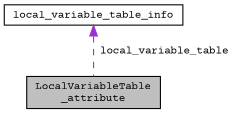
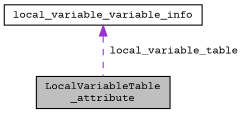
(94, 15) -> (103, 15)
